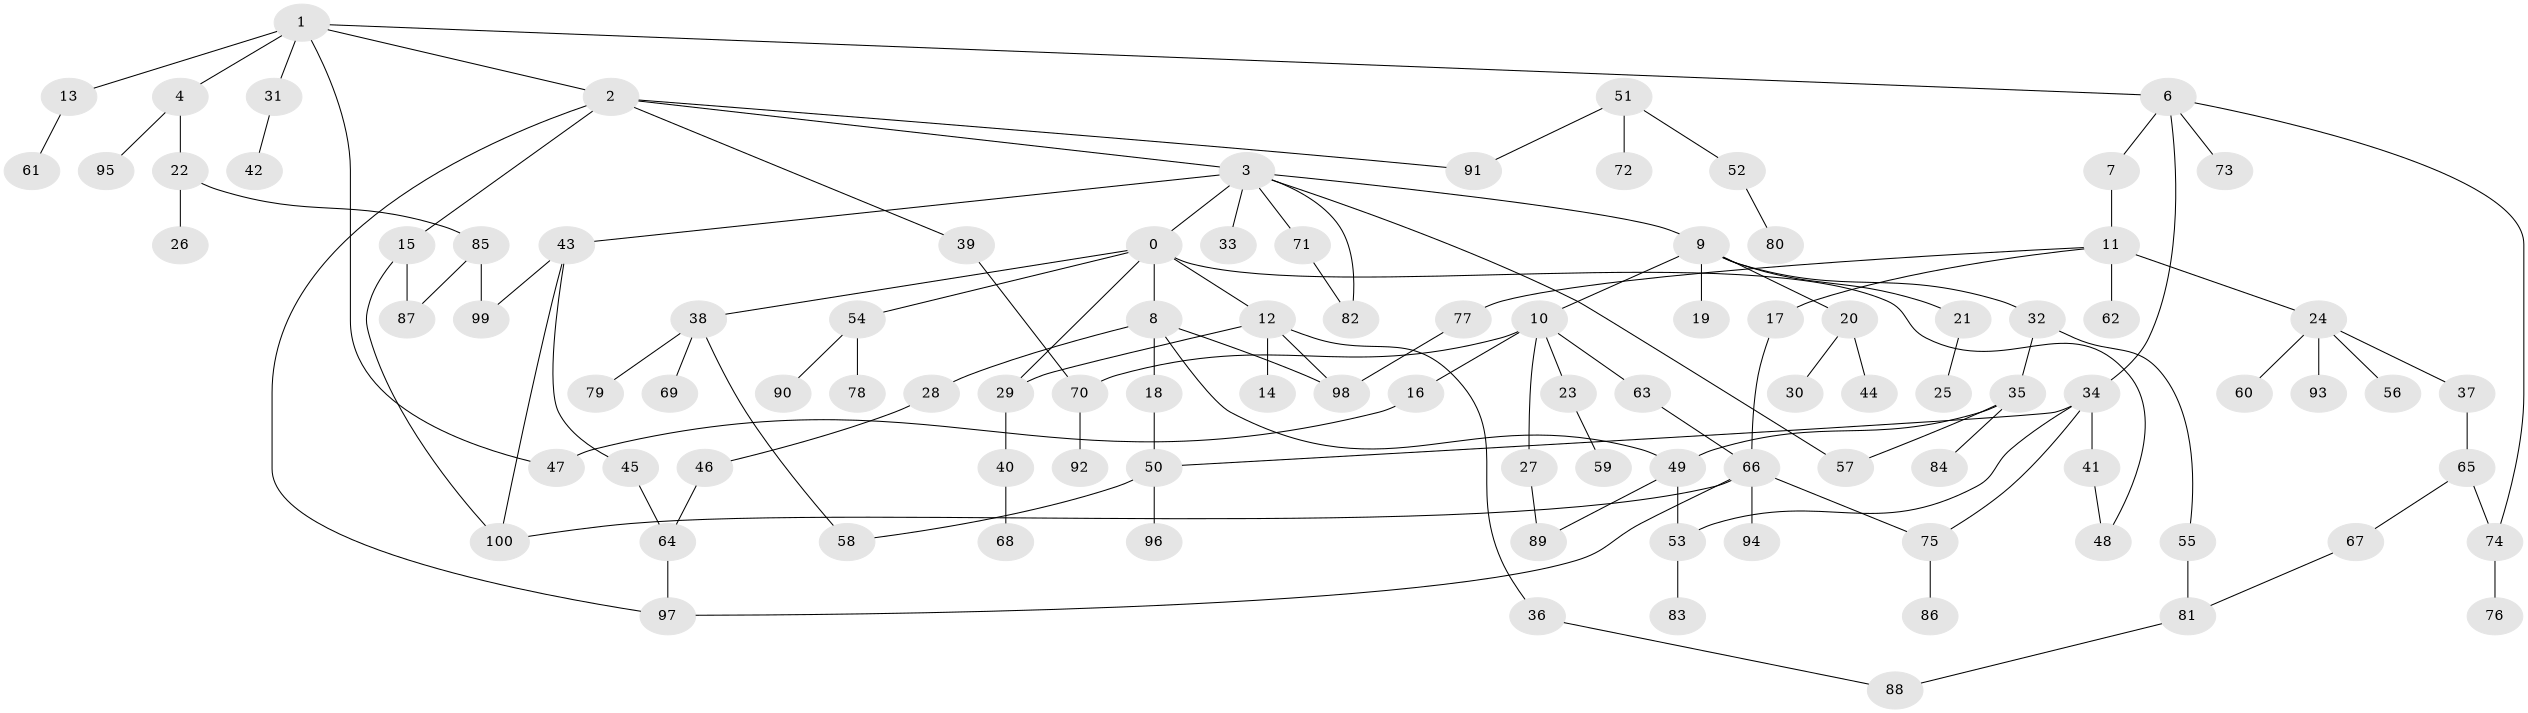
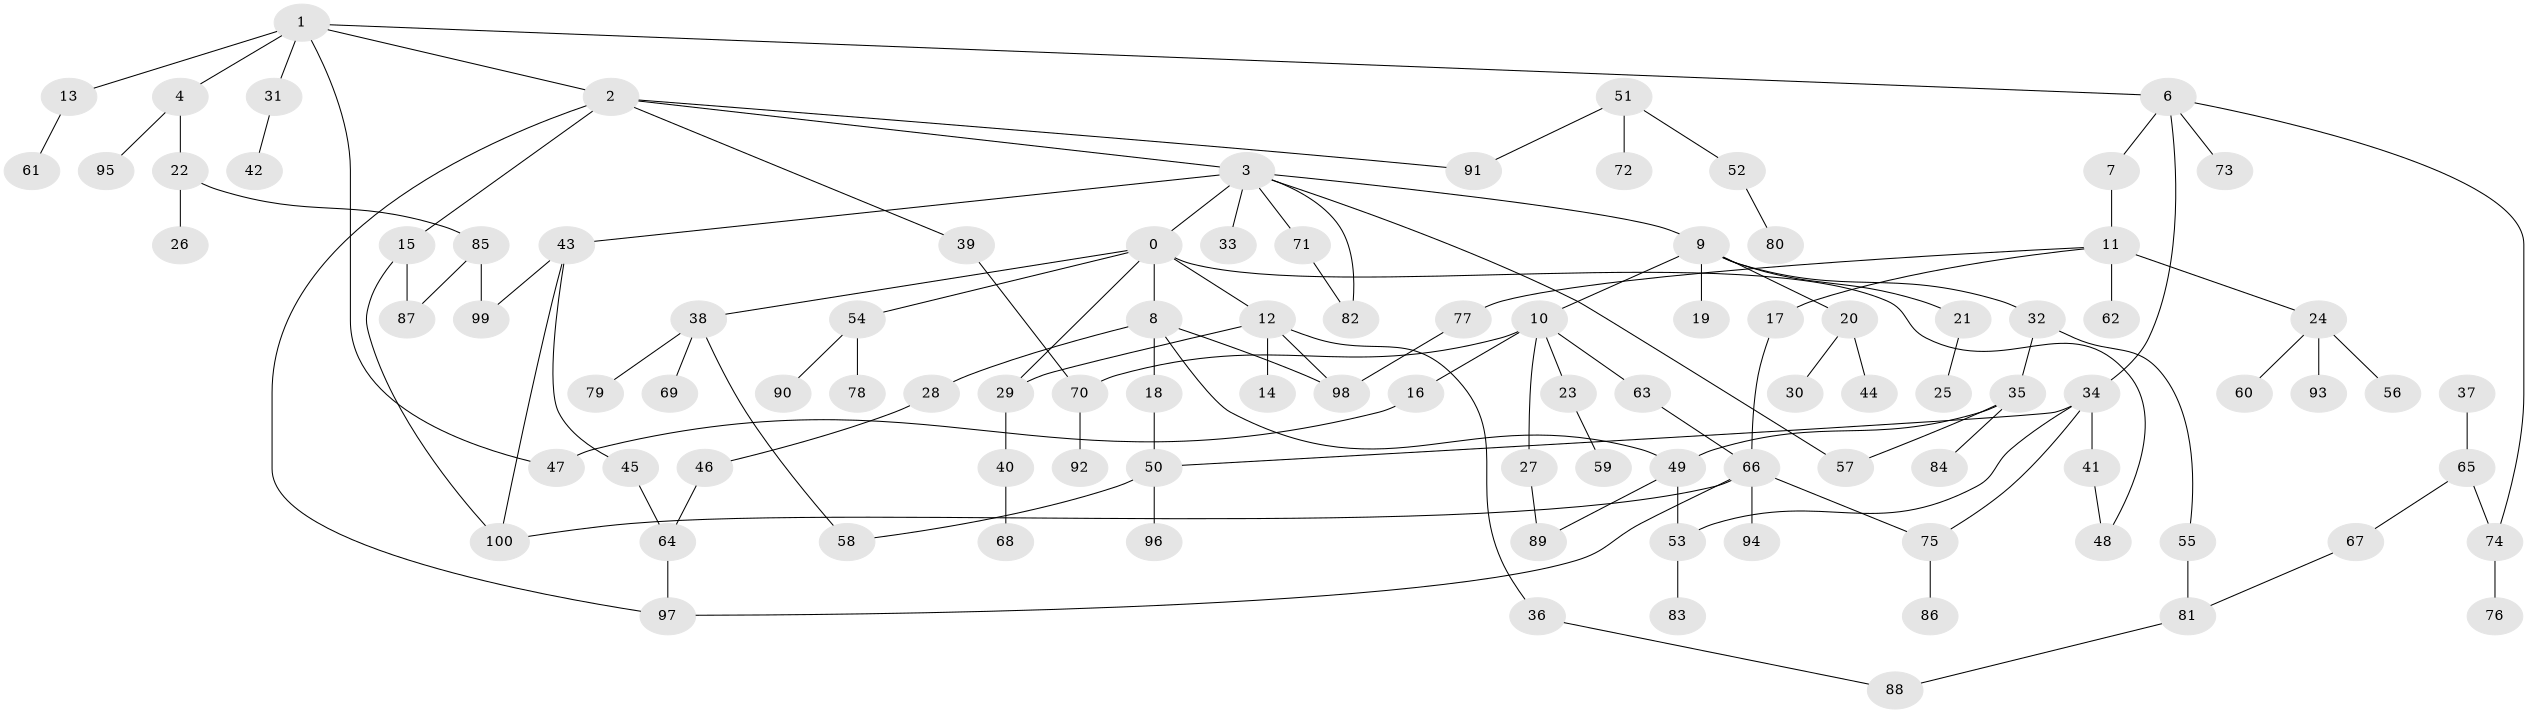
(2393, 357) -> none
